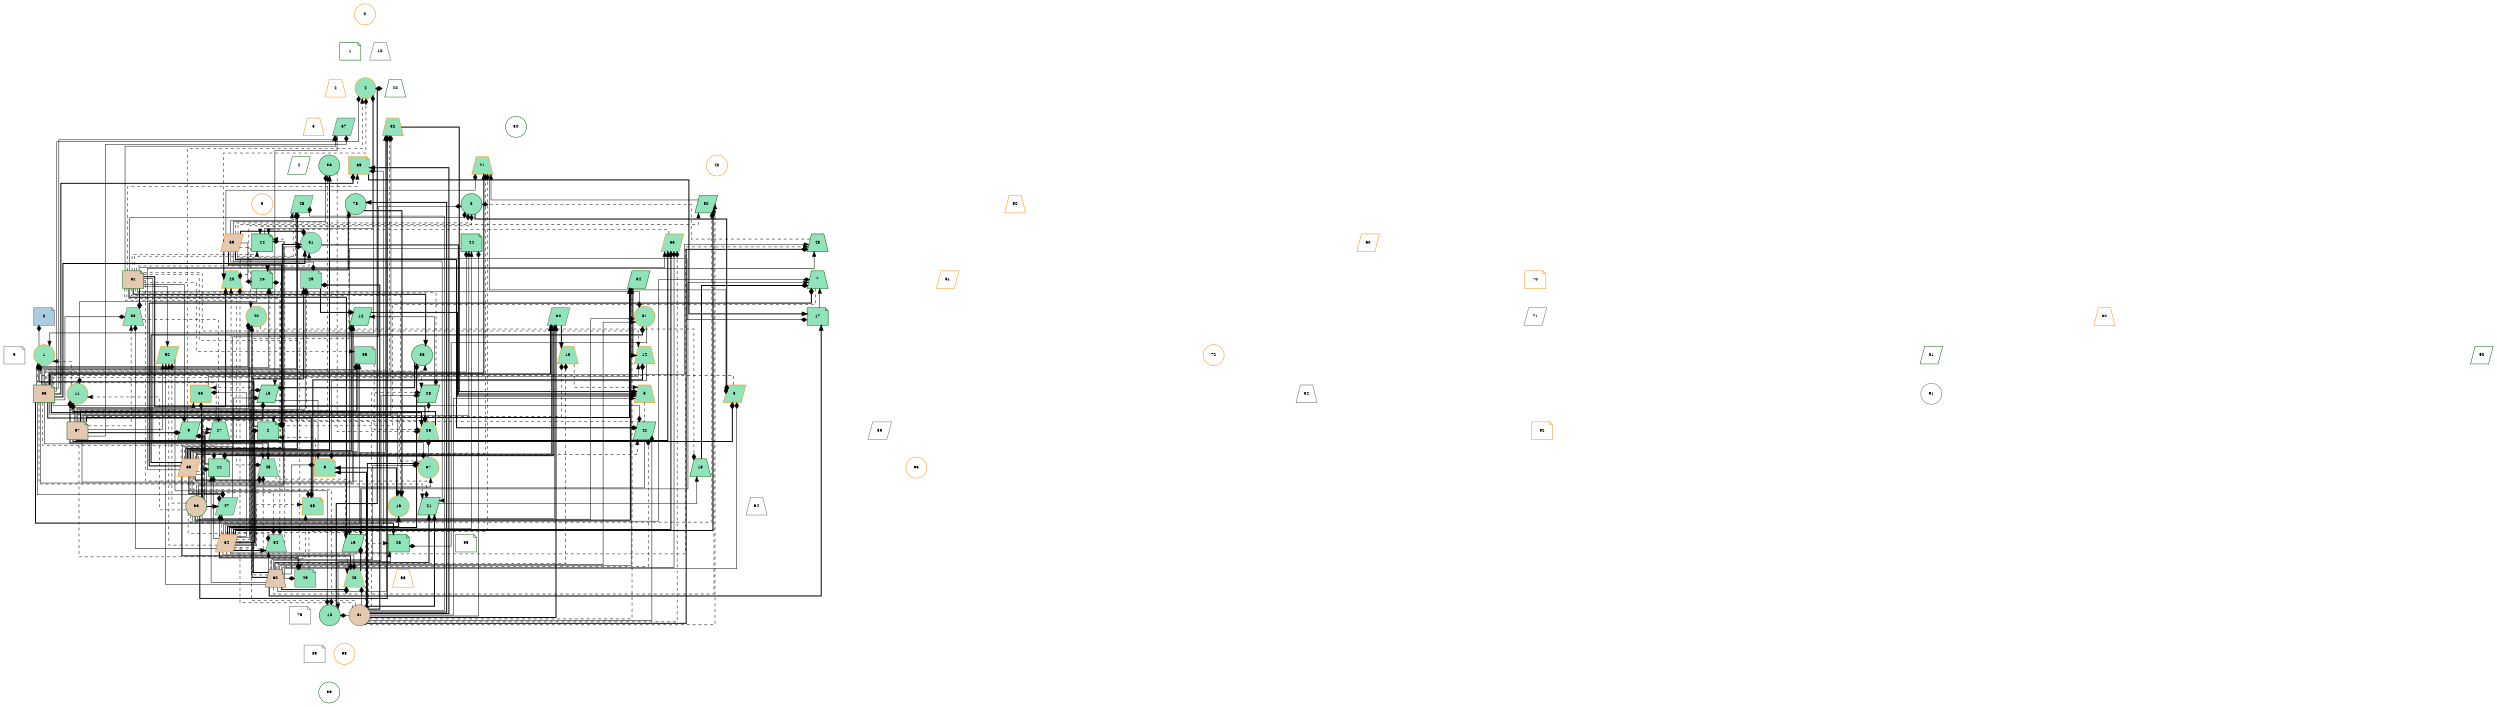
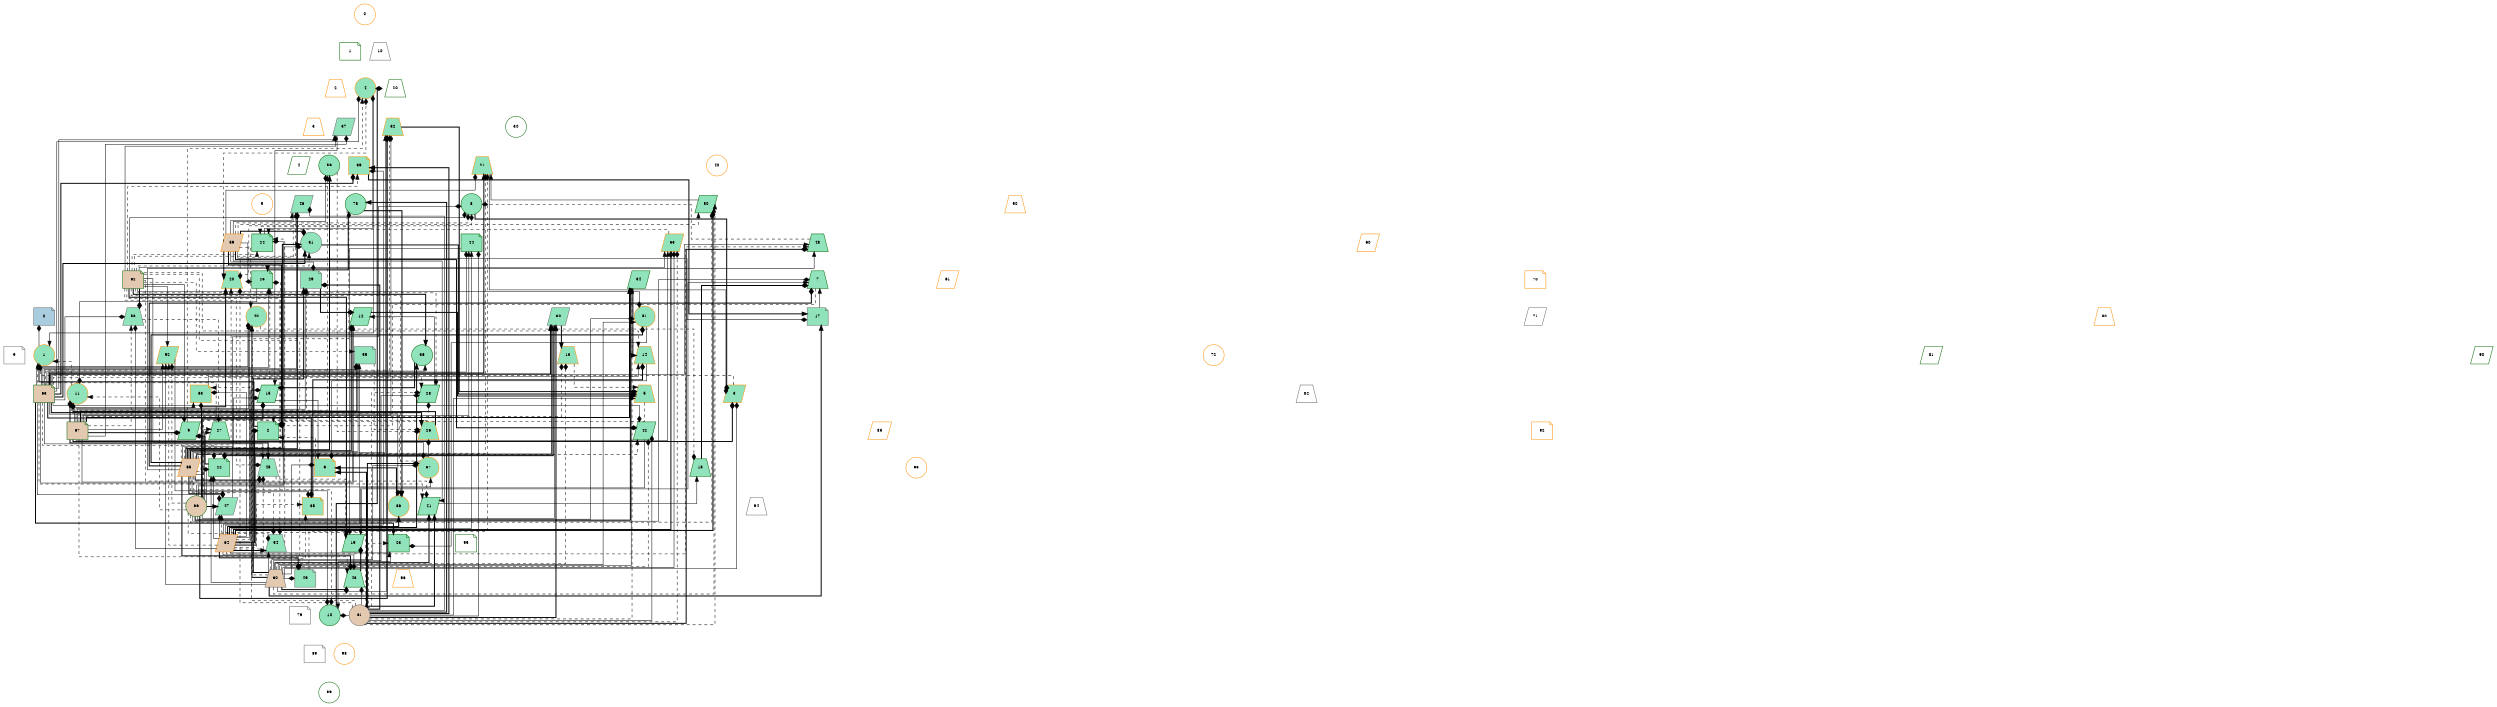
(818, 317) -> (818, 317)
(229, 371) -> (229, 371)
(1931, 394) -> none
(225, 406) -> none
(880, 431) -> (880, 431)
(463, 440) -> (463, 440)
(399, 506) -> (399, 506)
(417, 511) -> (417, 511)
(354, 578) -> (354, 578)
